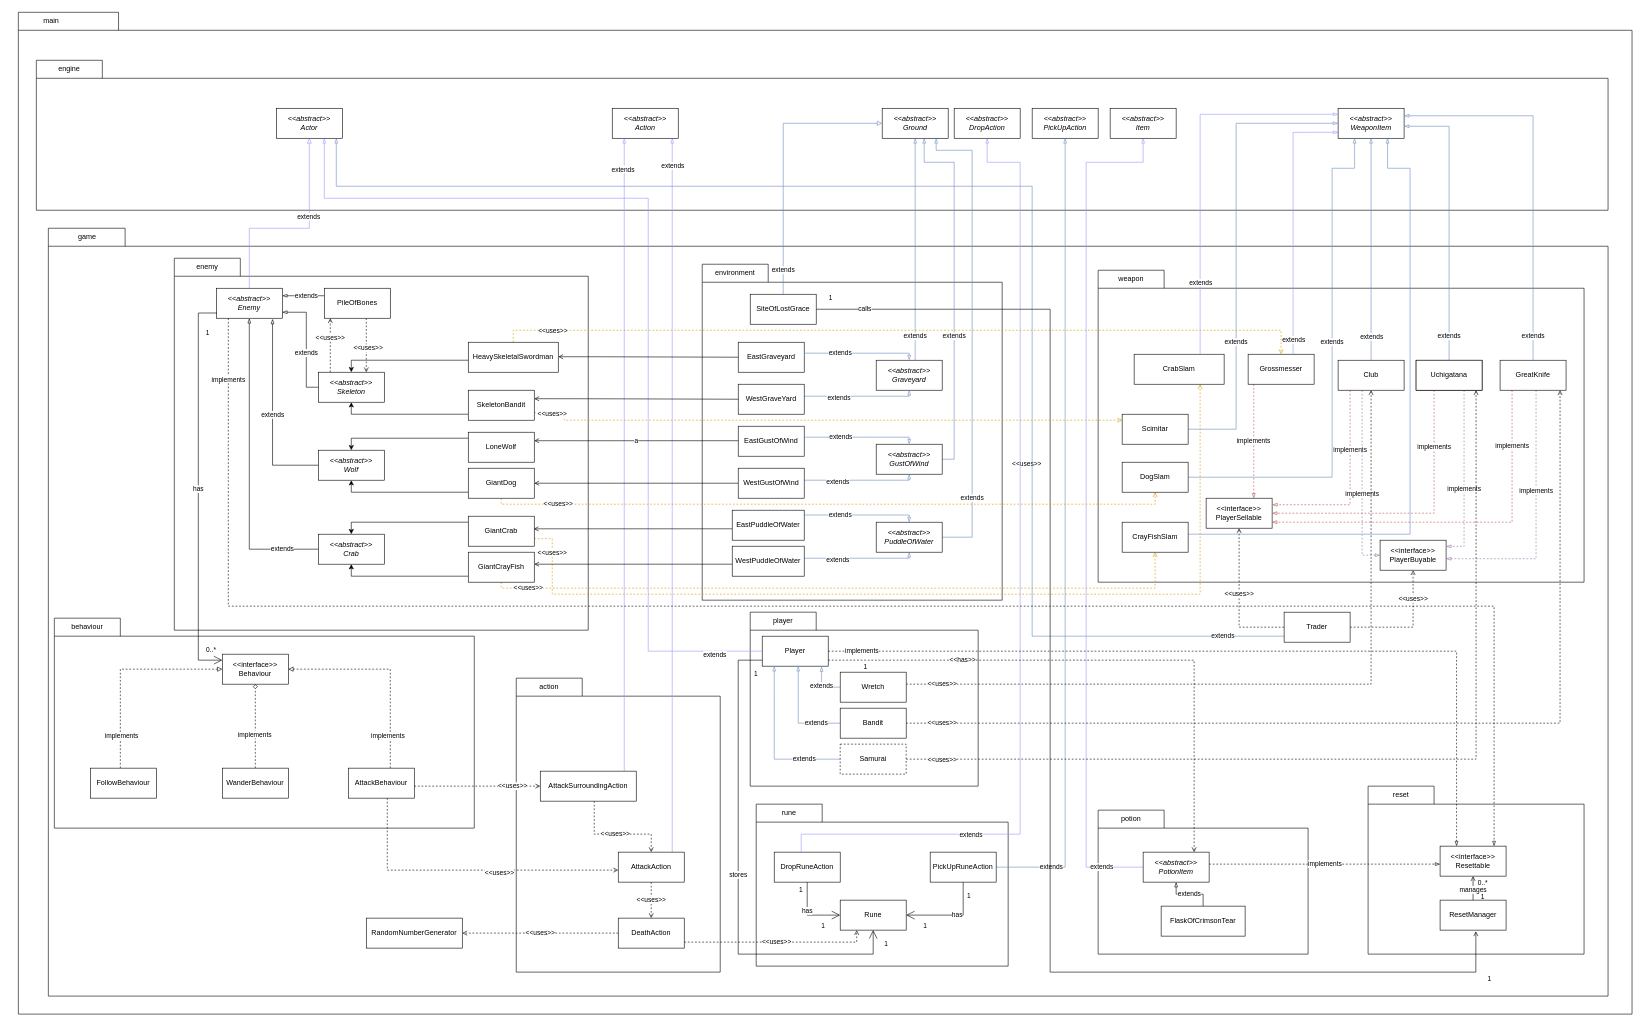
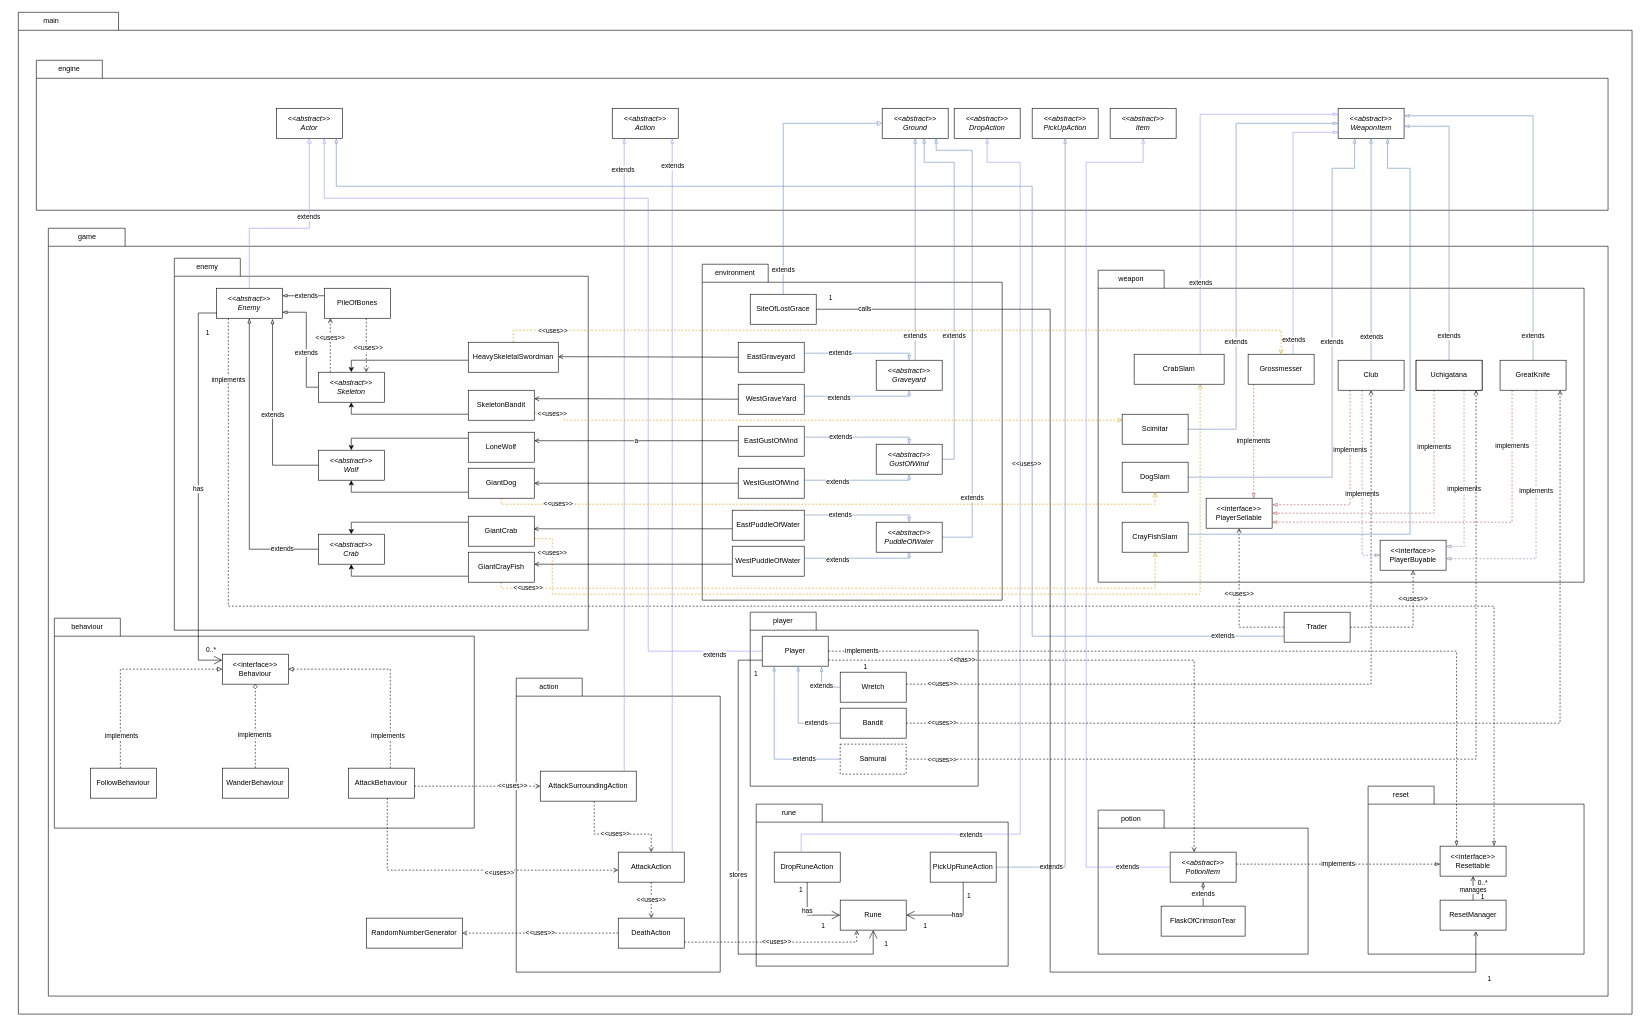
(1176, 867) -> (1203, 867)
